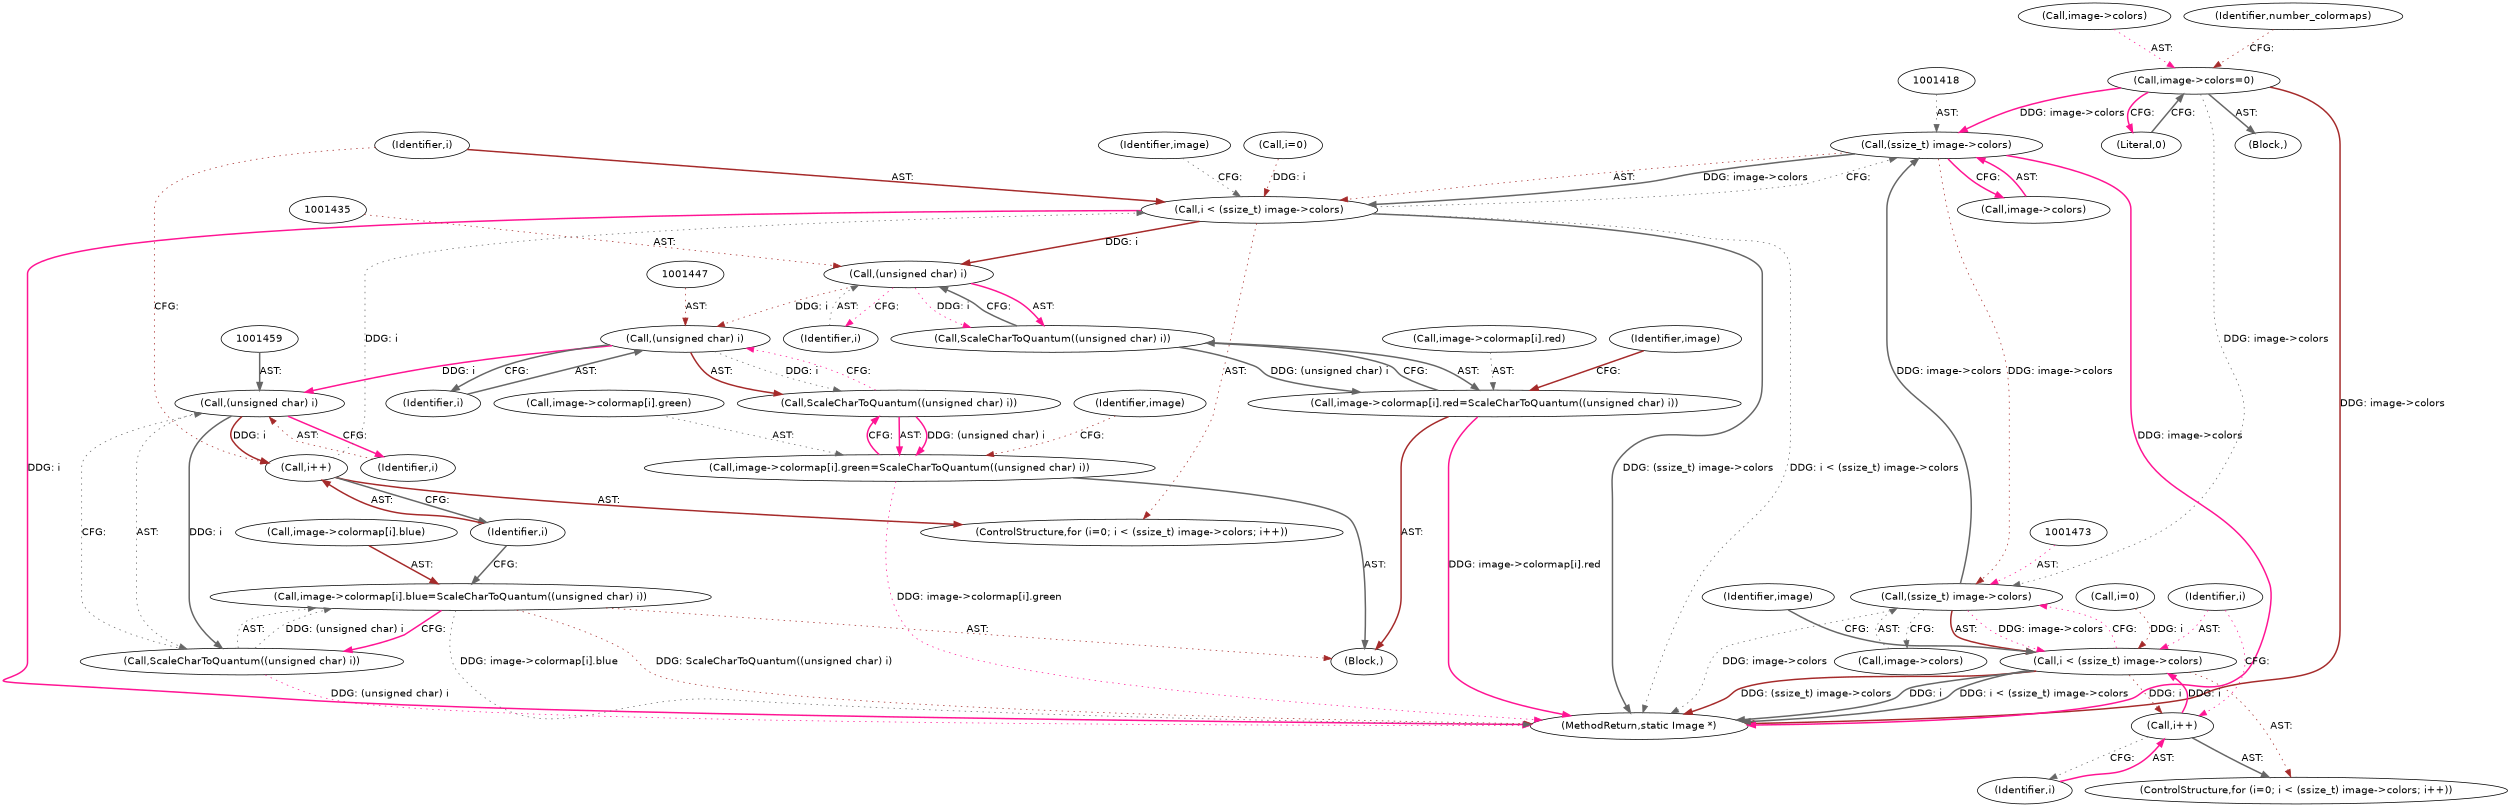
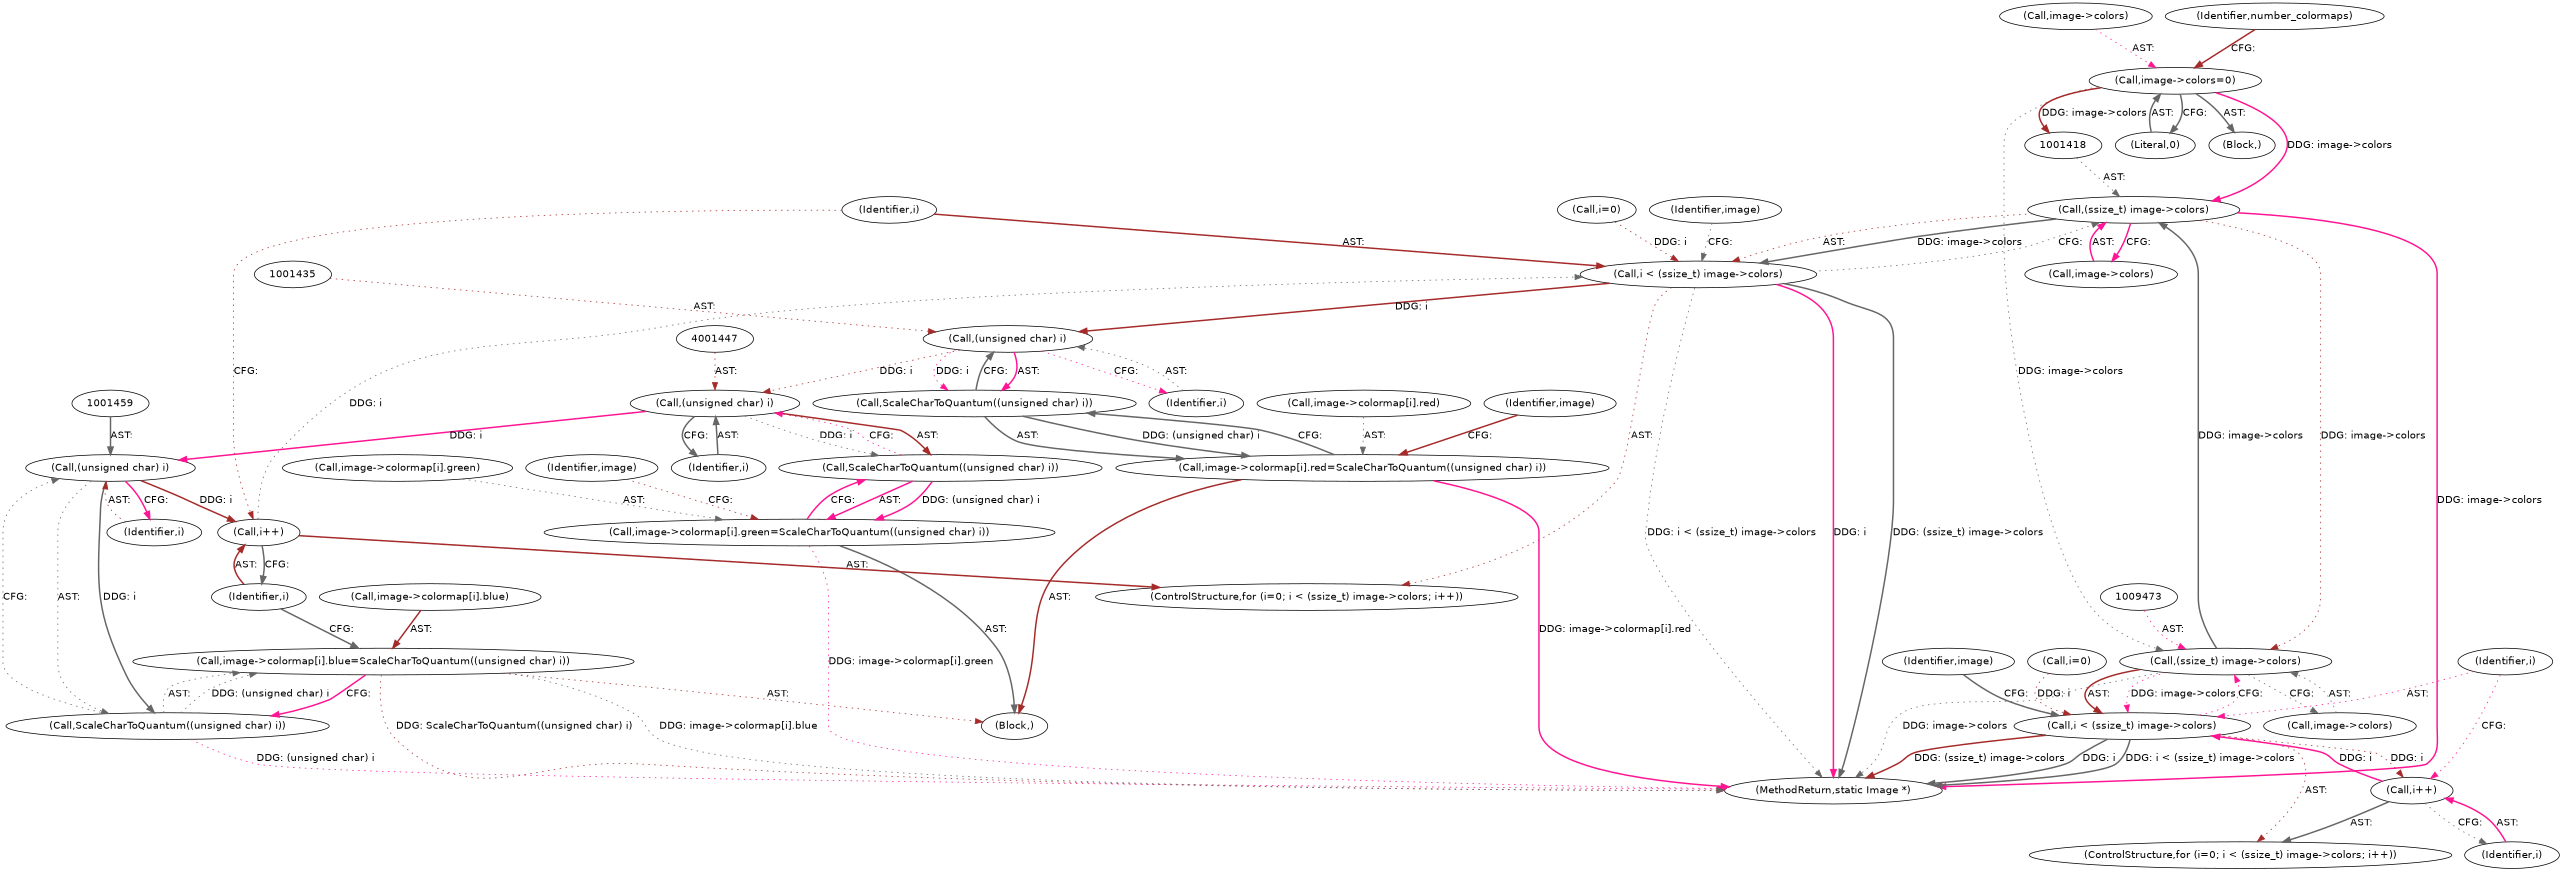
(2247, 47) -> (2228, 47)
(2132, 105) -> (2182, 111)
(2185, 113) -> (2165, 113)
(685, 274) -> (715, 339)
(2069, 533) -> (2139, 597)
(2338, 646) -> (2060, 97)
